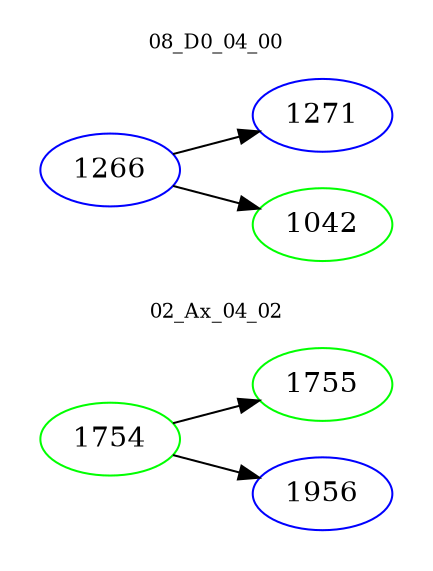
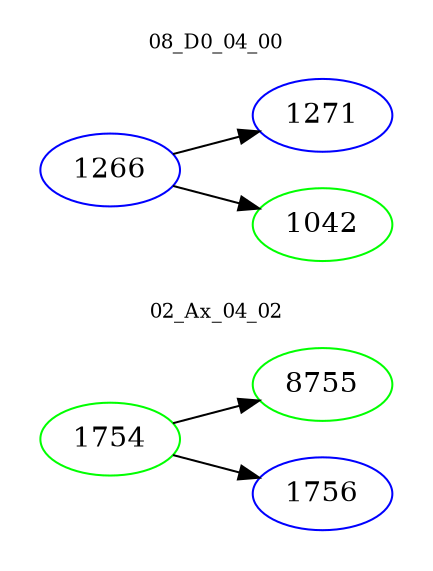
(323, 384) -> (323, 384)
(323, 494) -> (323, 494)
